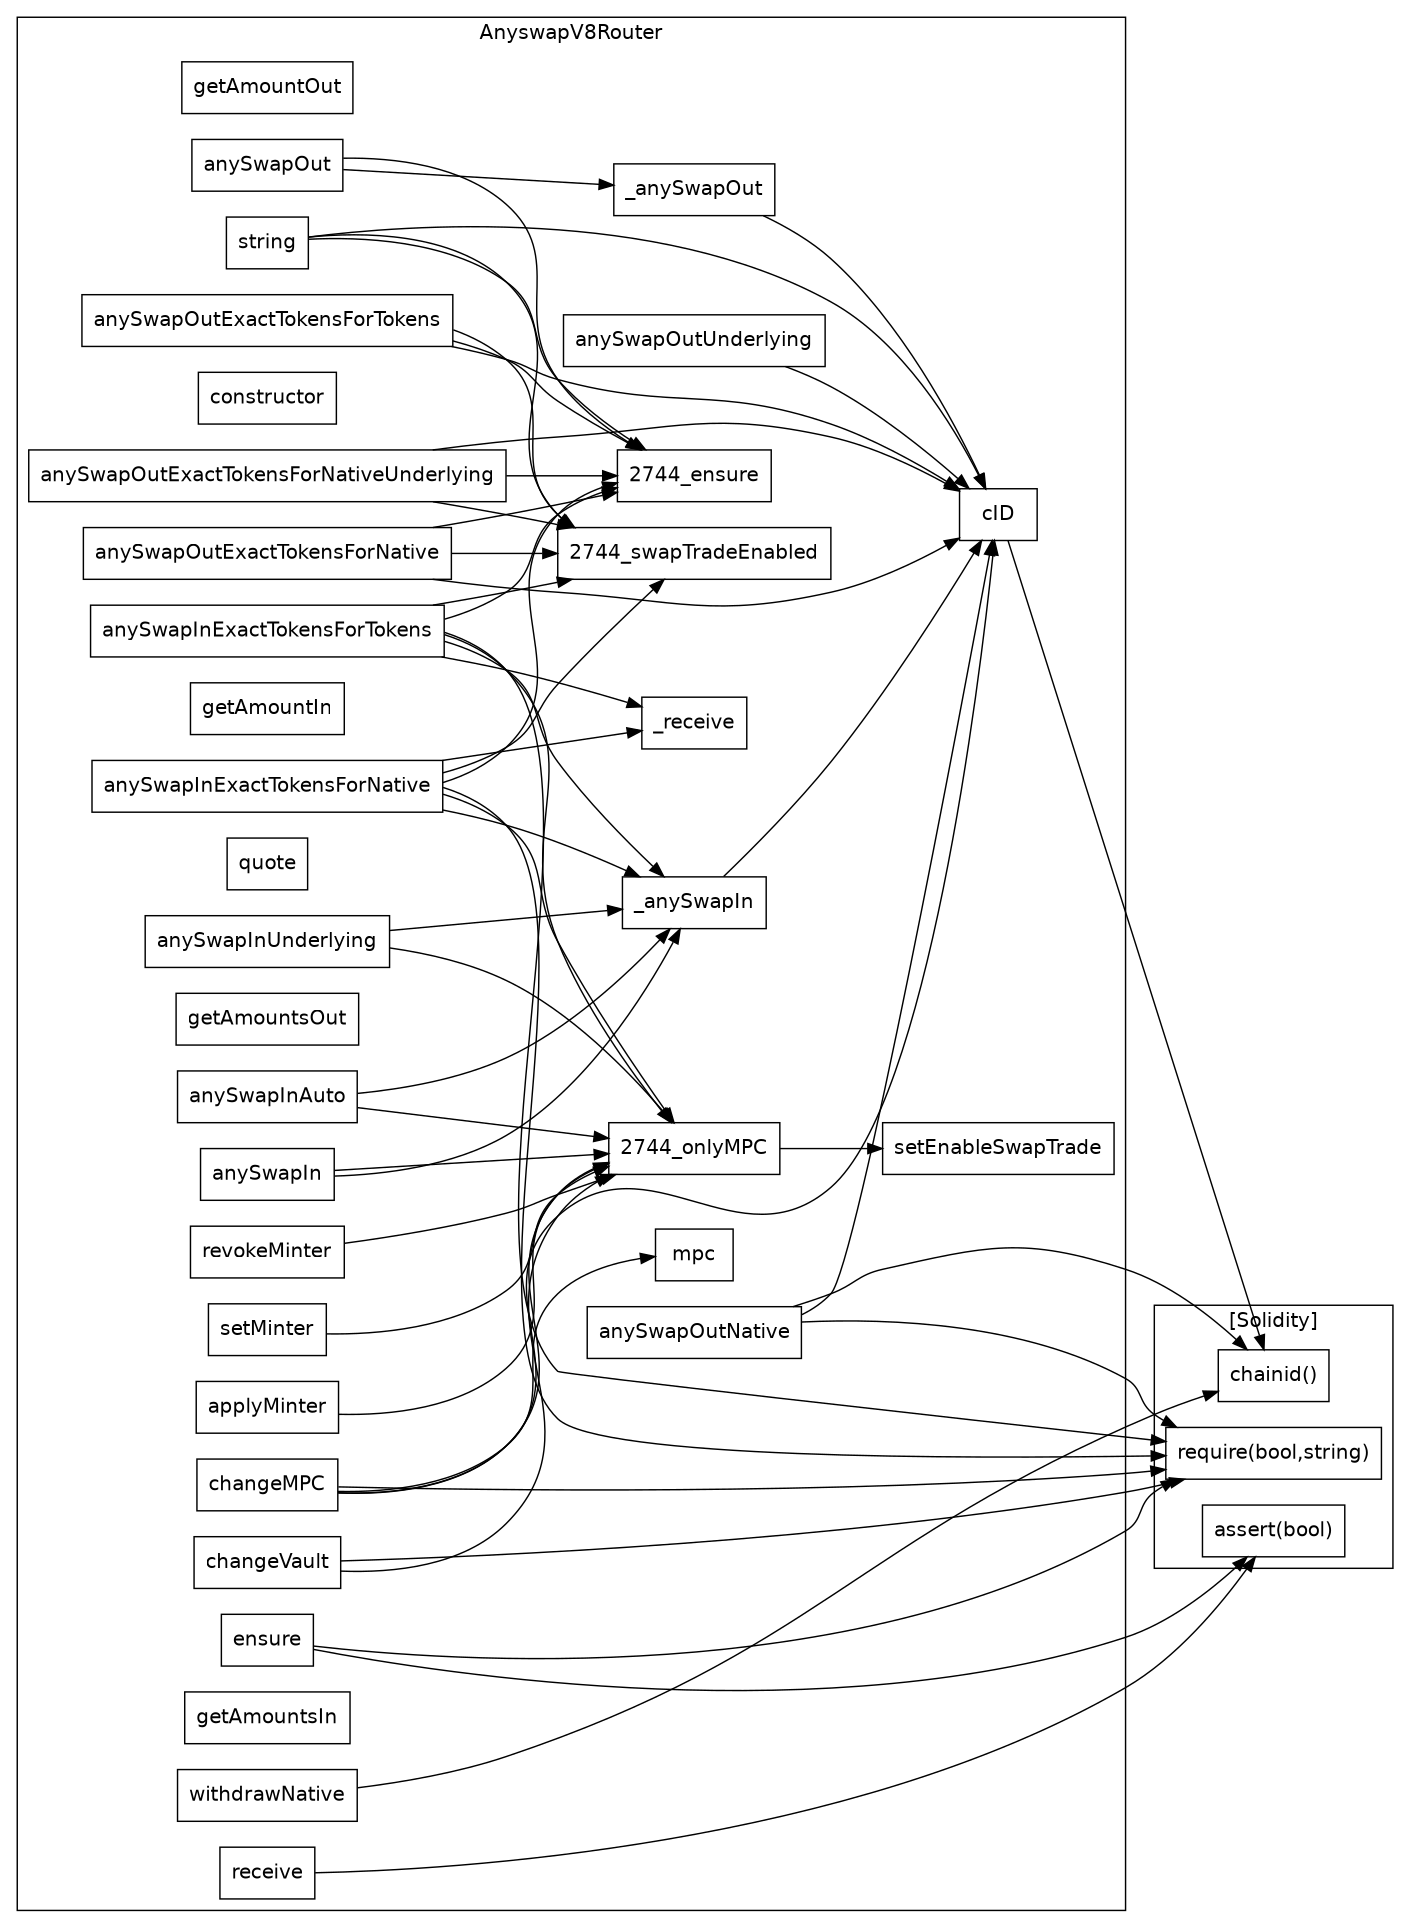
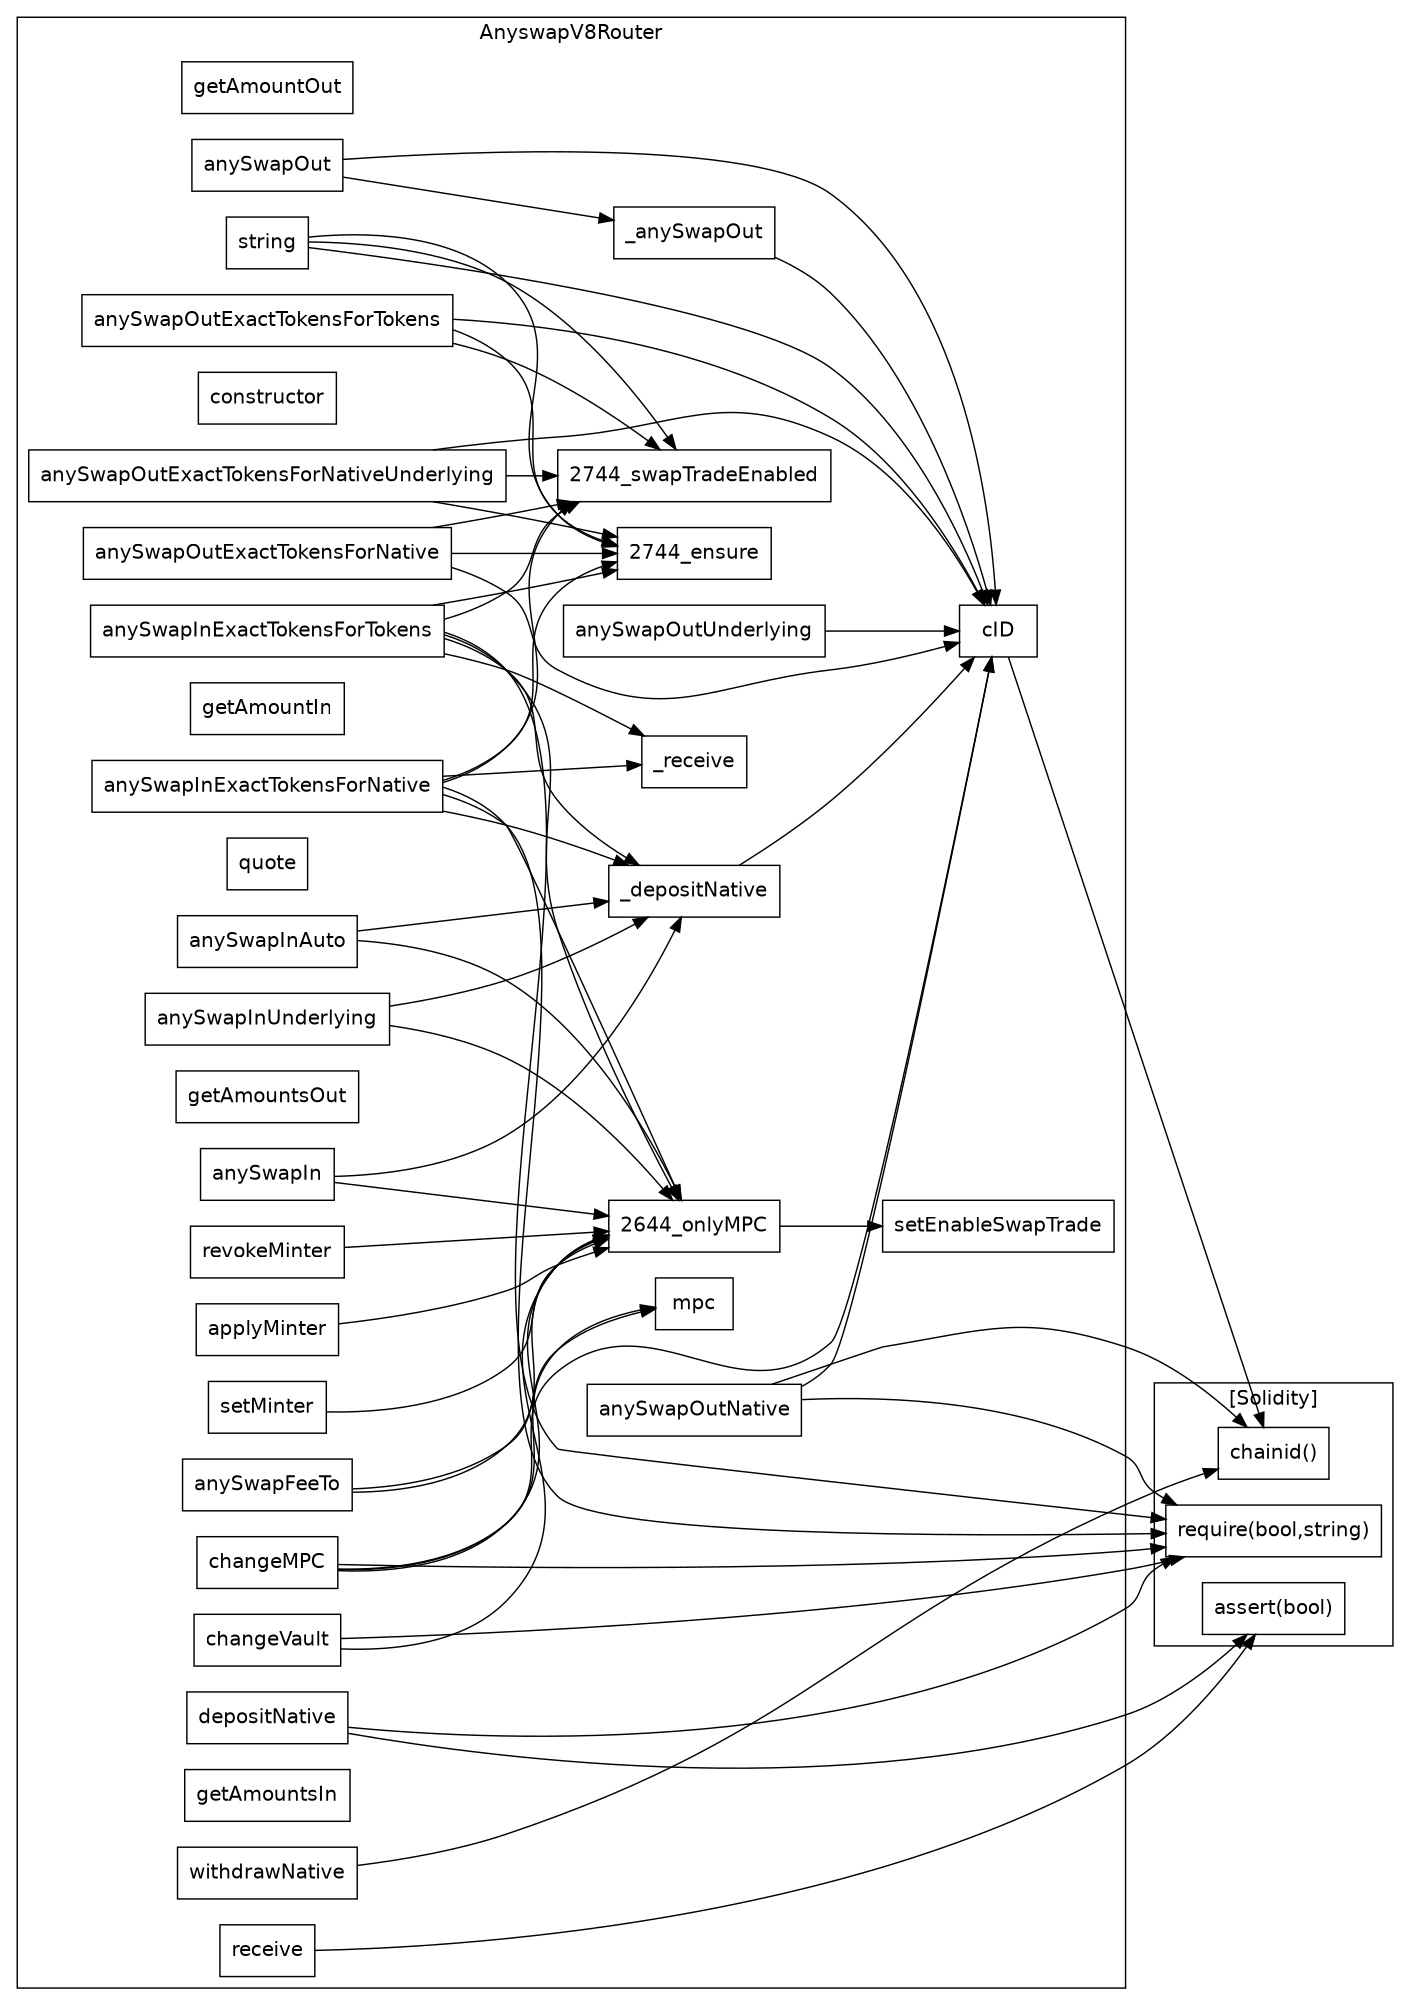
(534, 250) -> (807, 183)
(694, 903) -> (694, 891)
(694, 1149) -> (694, 1226)
none -> (267, 1485)
(267, 1640) -> (267, 1718)
